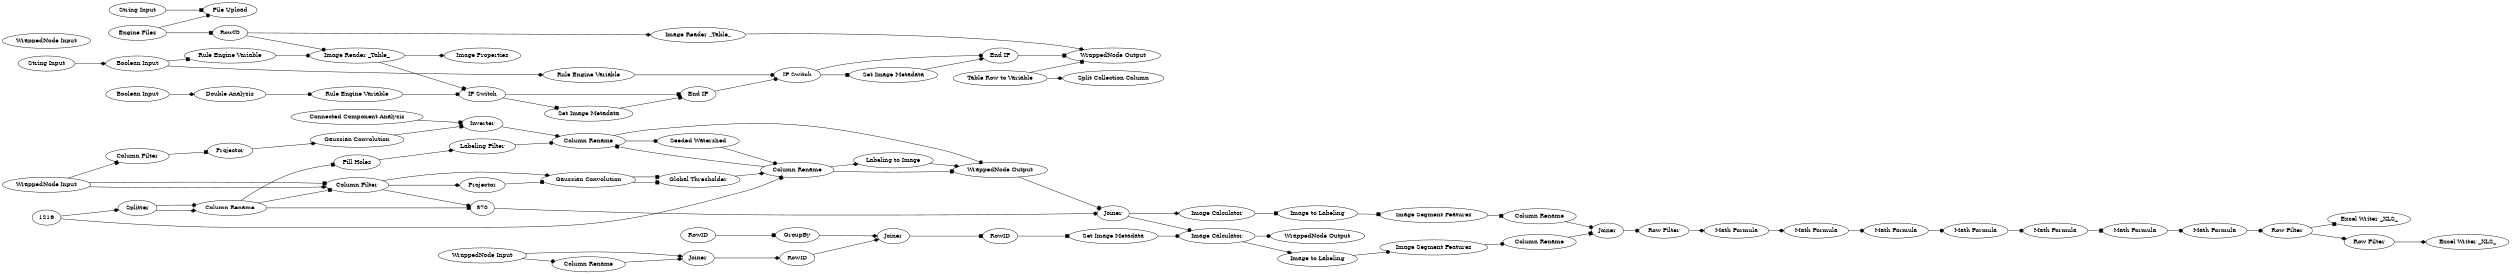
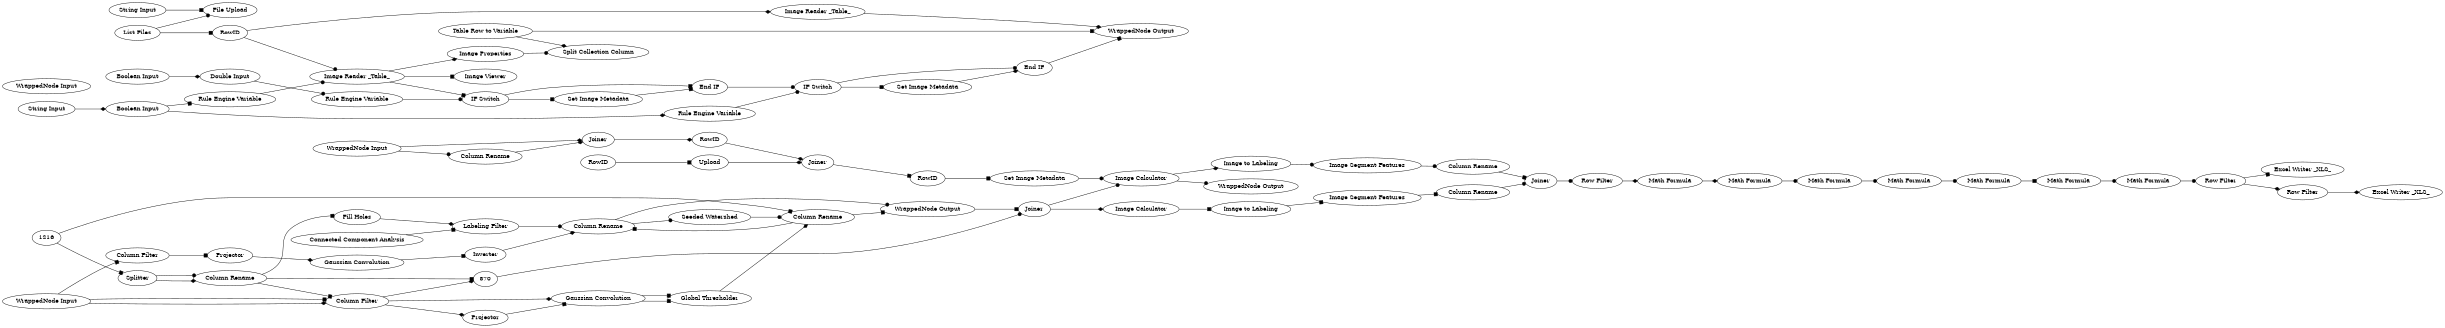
(137, 33) -> (137, 33)
none -> (534, 53)
none -> (485, 77)
(230, 94) -> (230, 77)
(437, 121) -> (428, 232)
(893, 160) -> none
(87, 213) -> (87, 258)
(797, 235) -> (710, 162)
